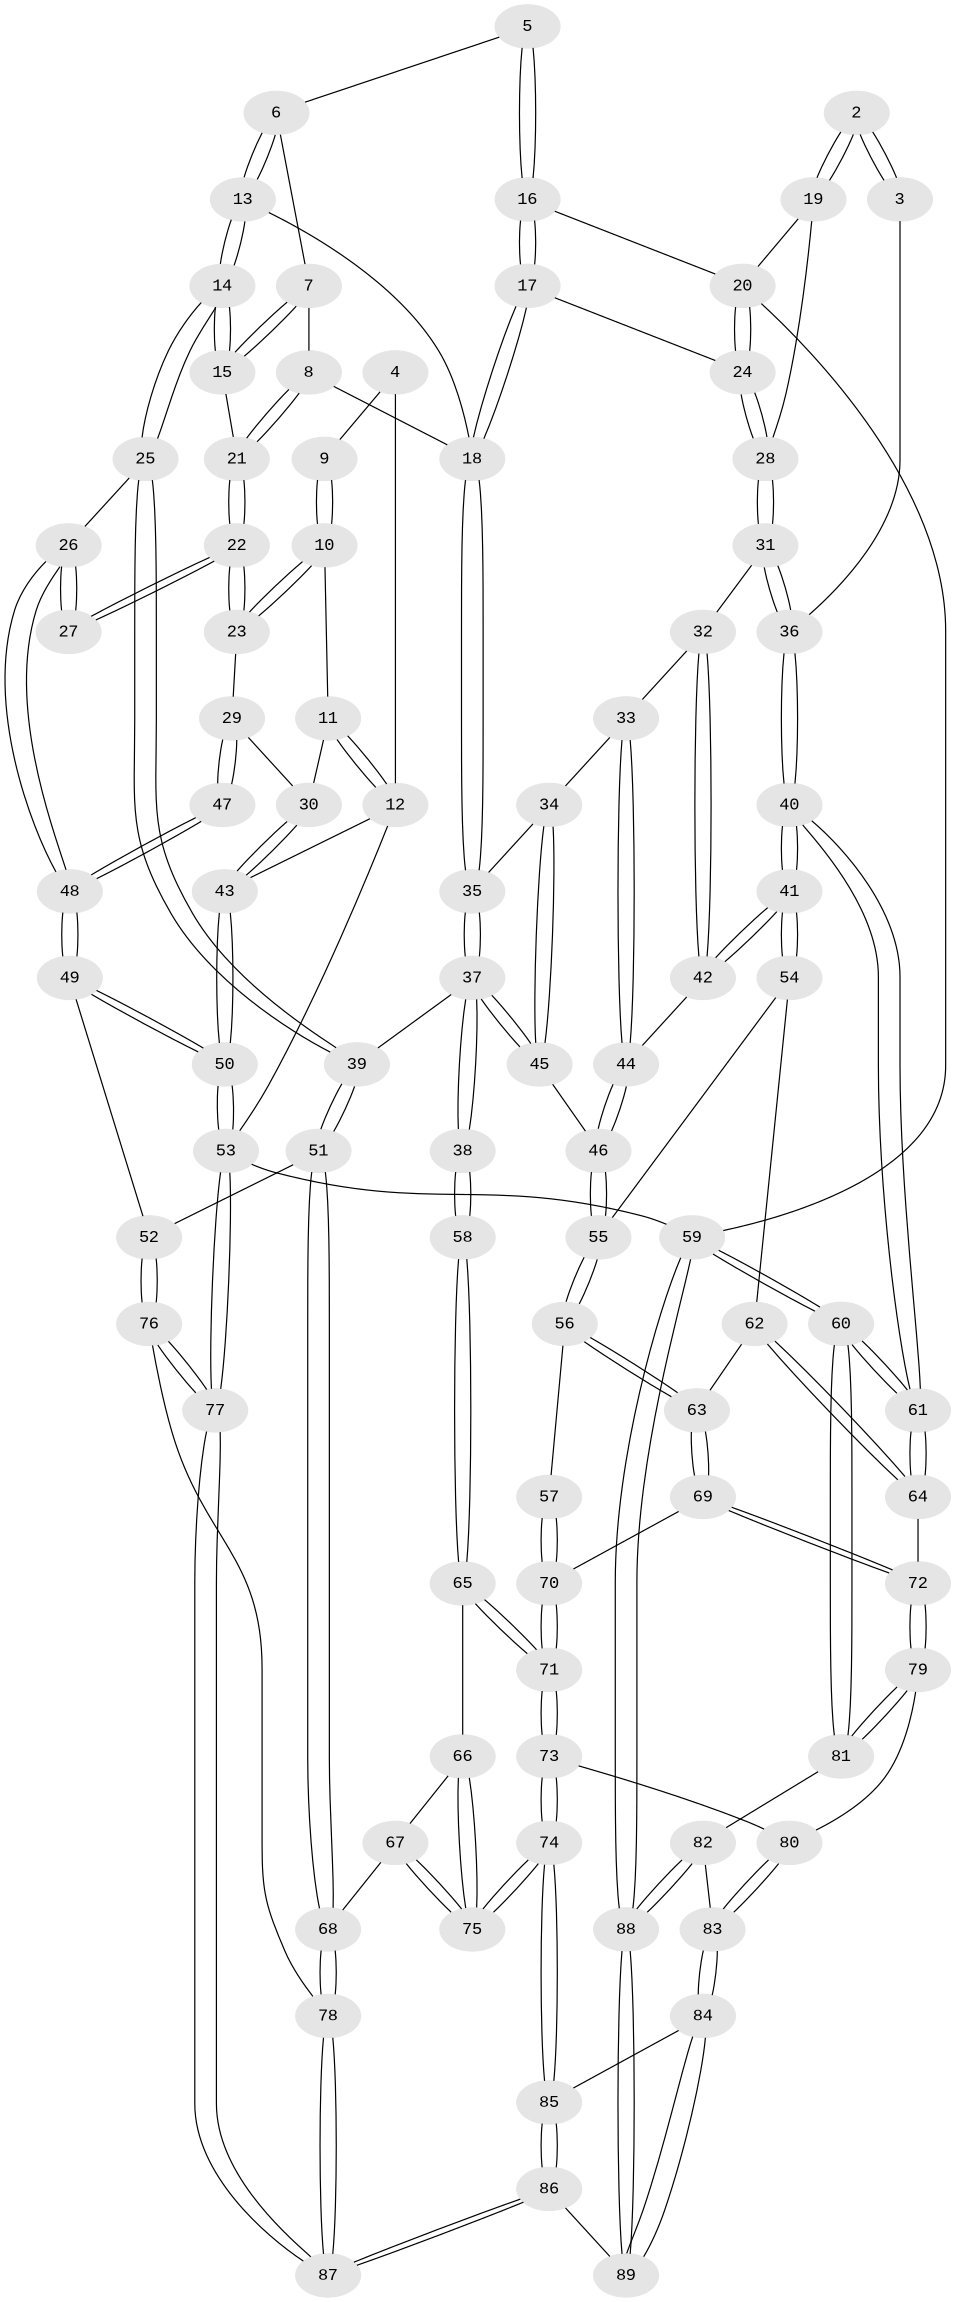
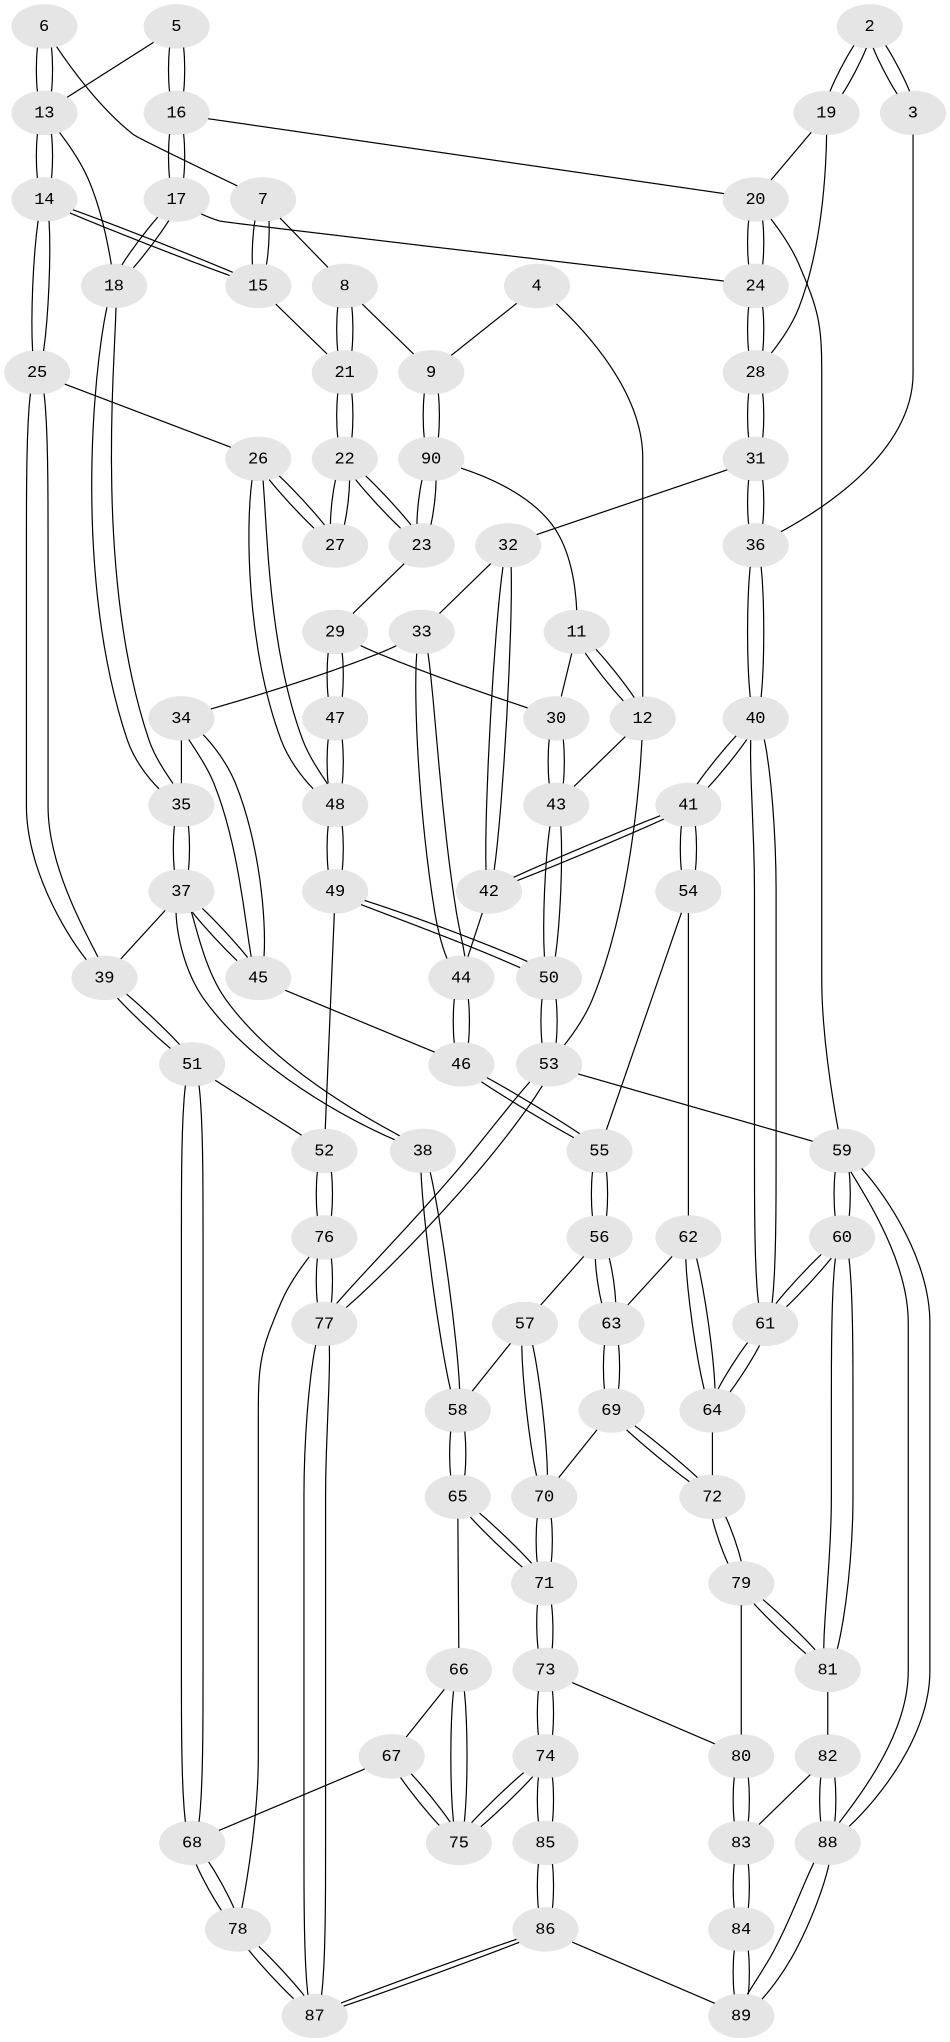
(402, 70) -> (110, 70)
(388, 414) -> (388, 329)
(325, 545) -> (431, 459)
none -> (491, 1367)
(626, 2059) -> none
